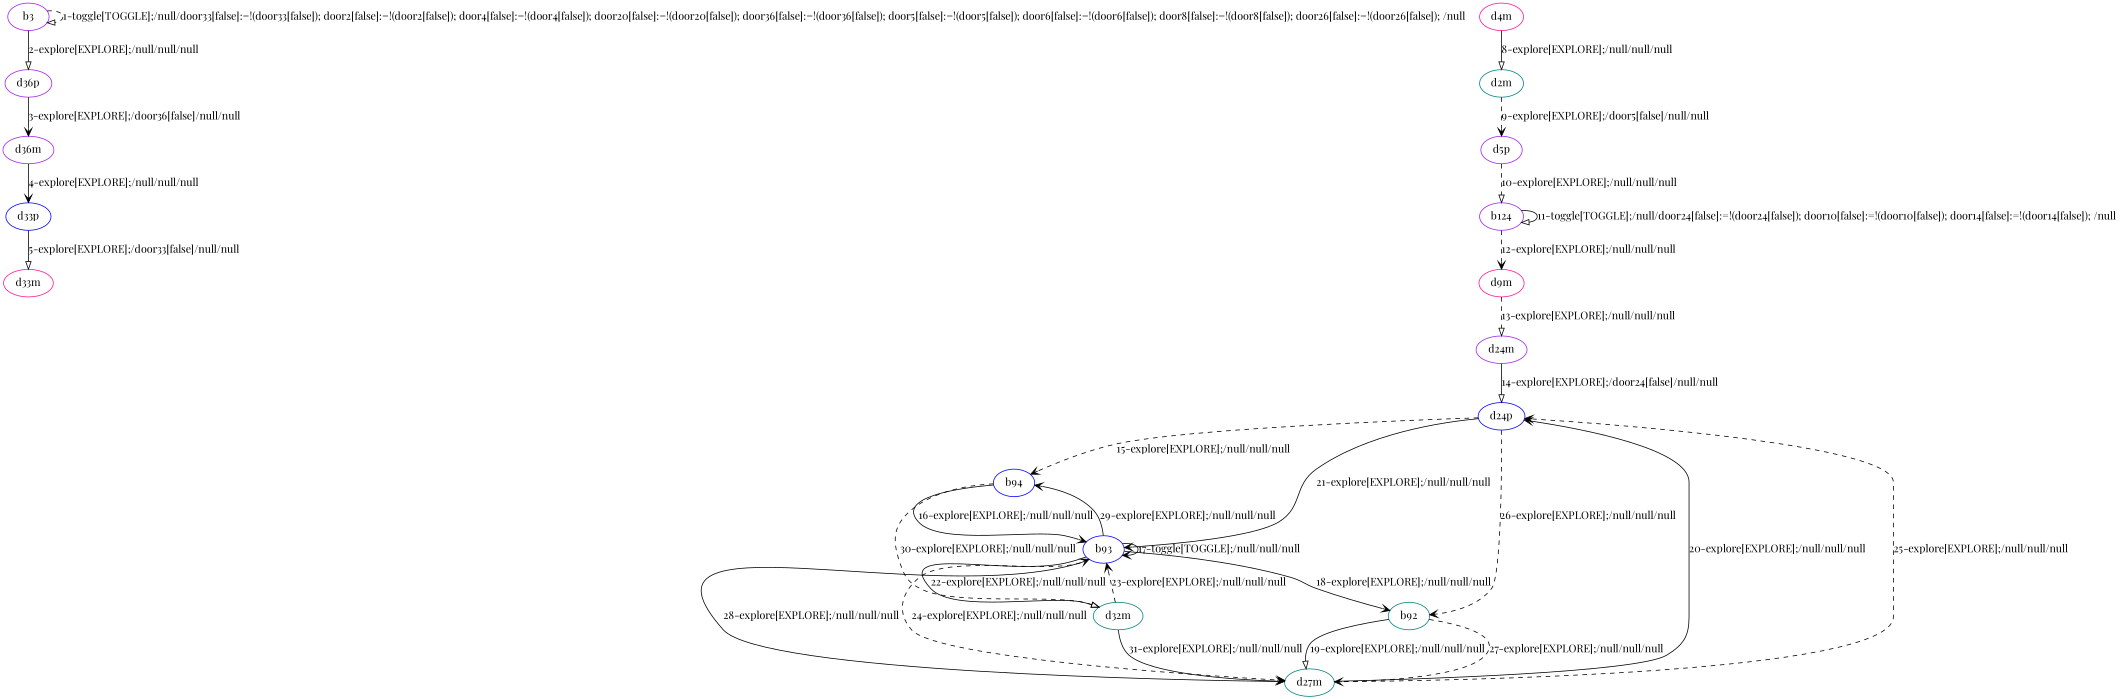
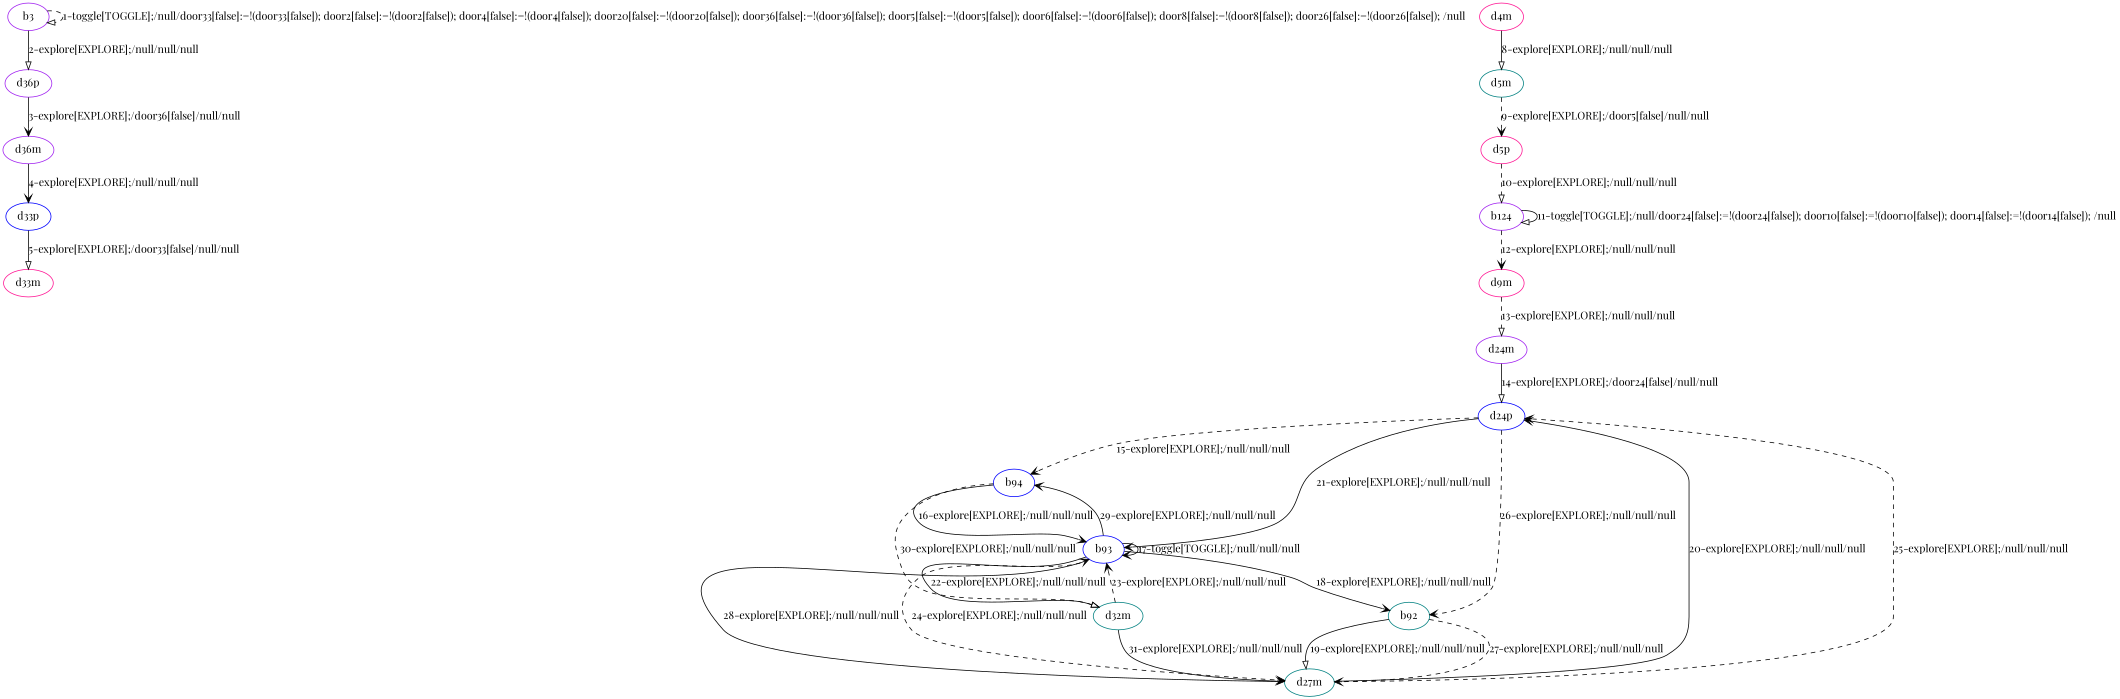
(1502, 83) -> (1502, 83)
(1502, 150) -> (1502, 150)
